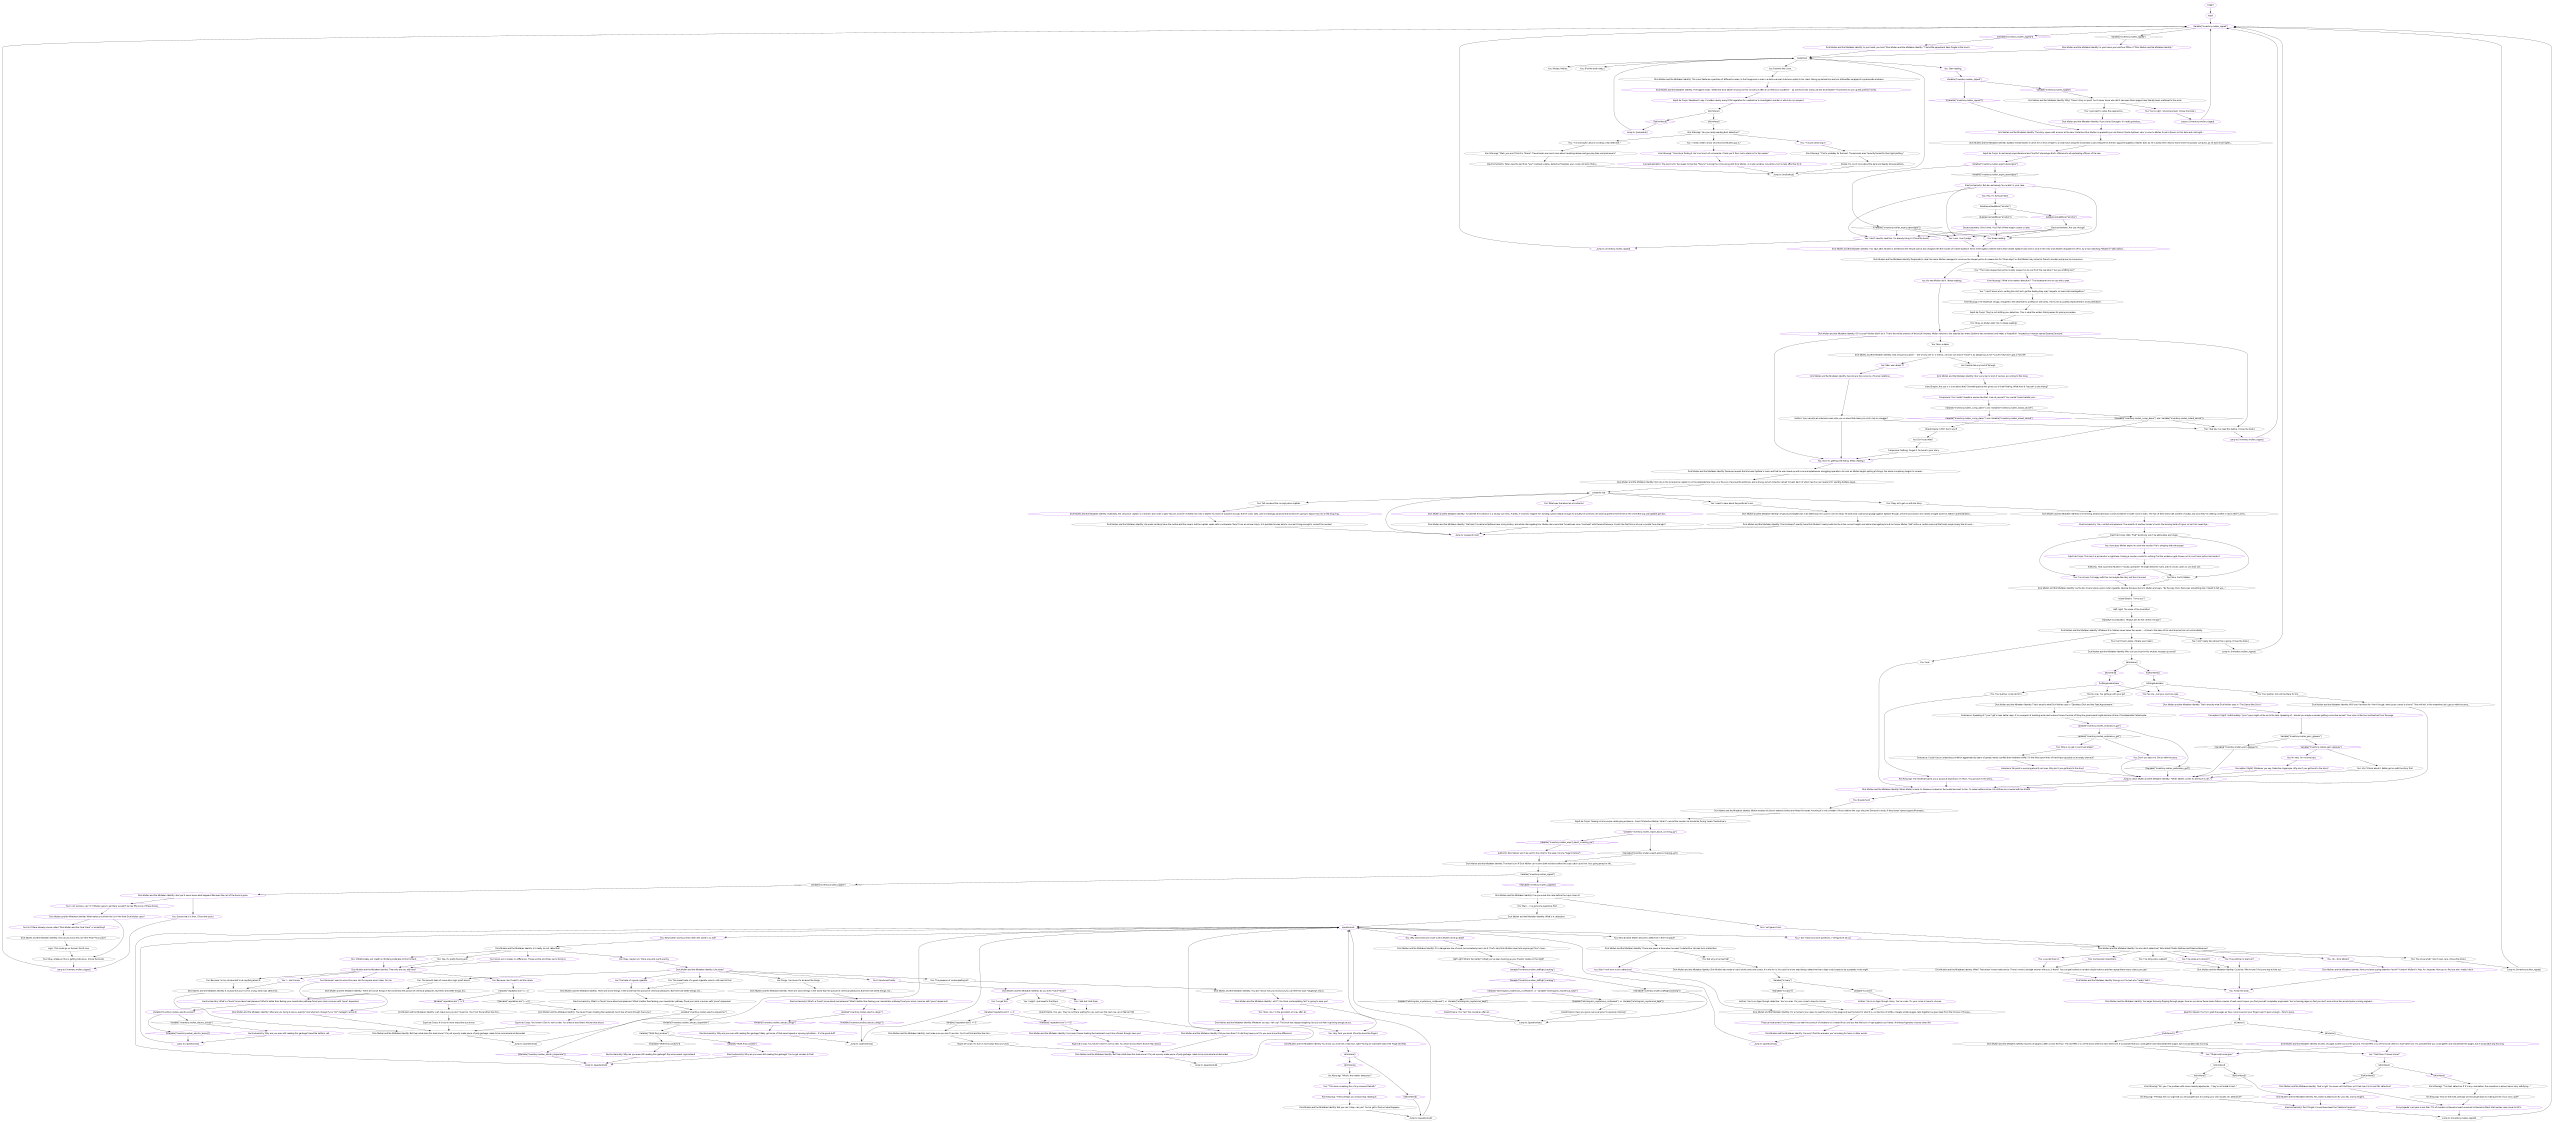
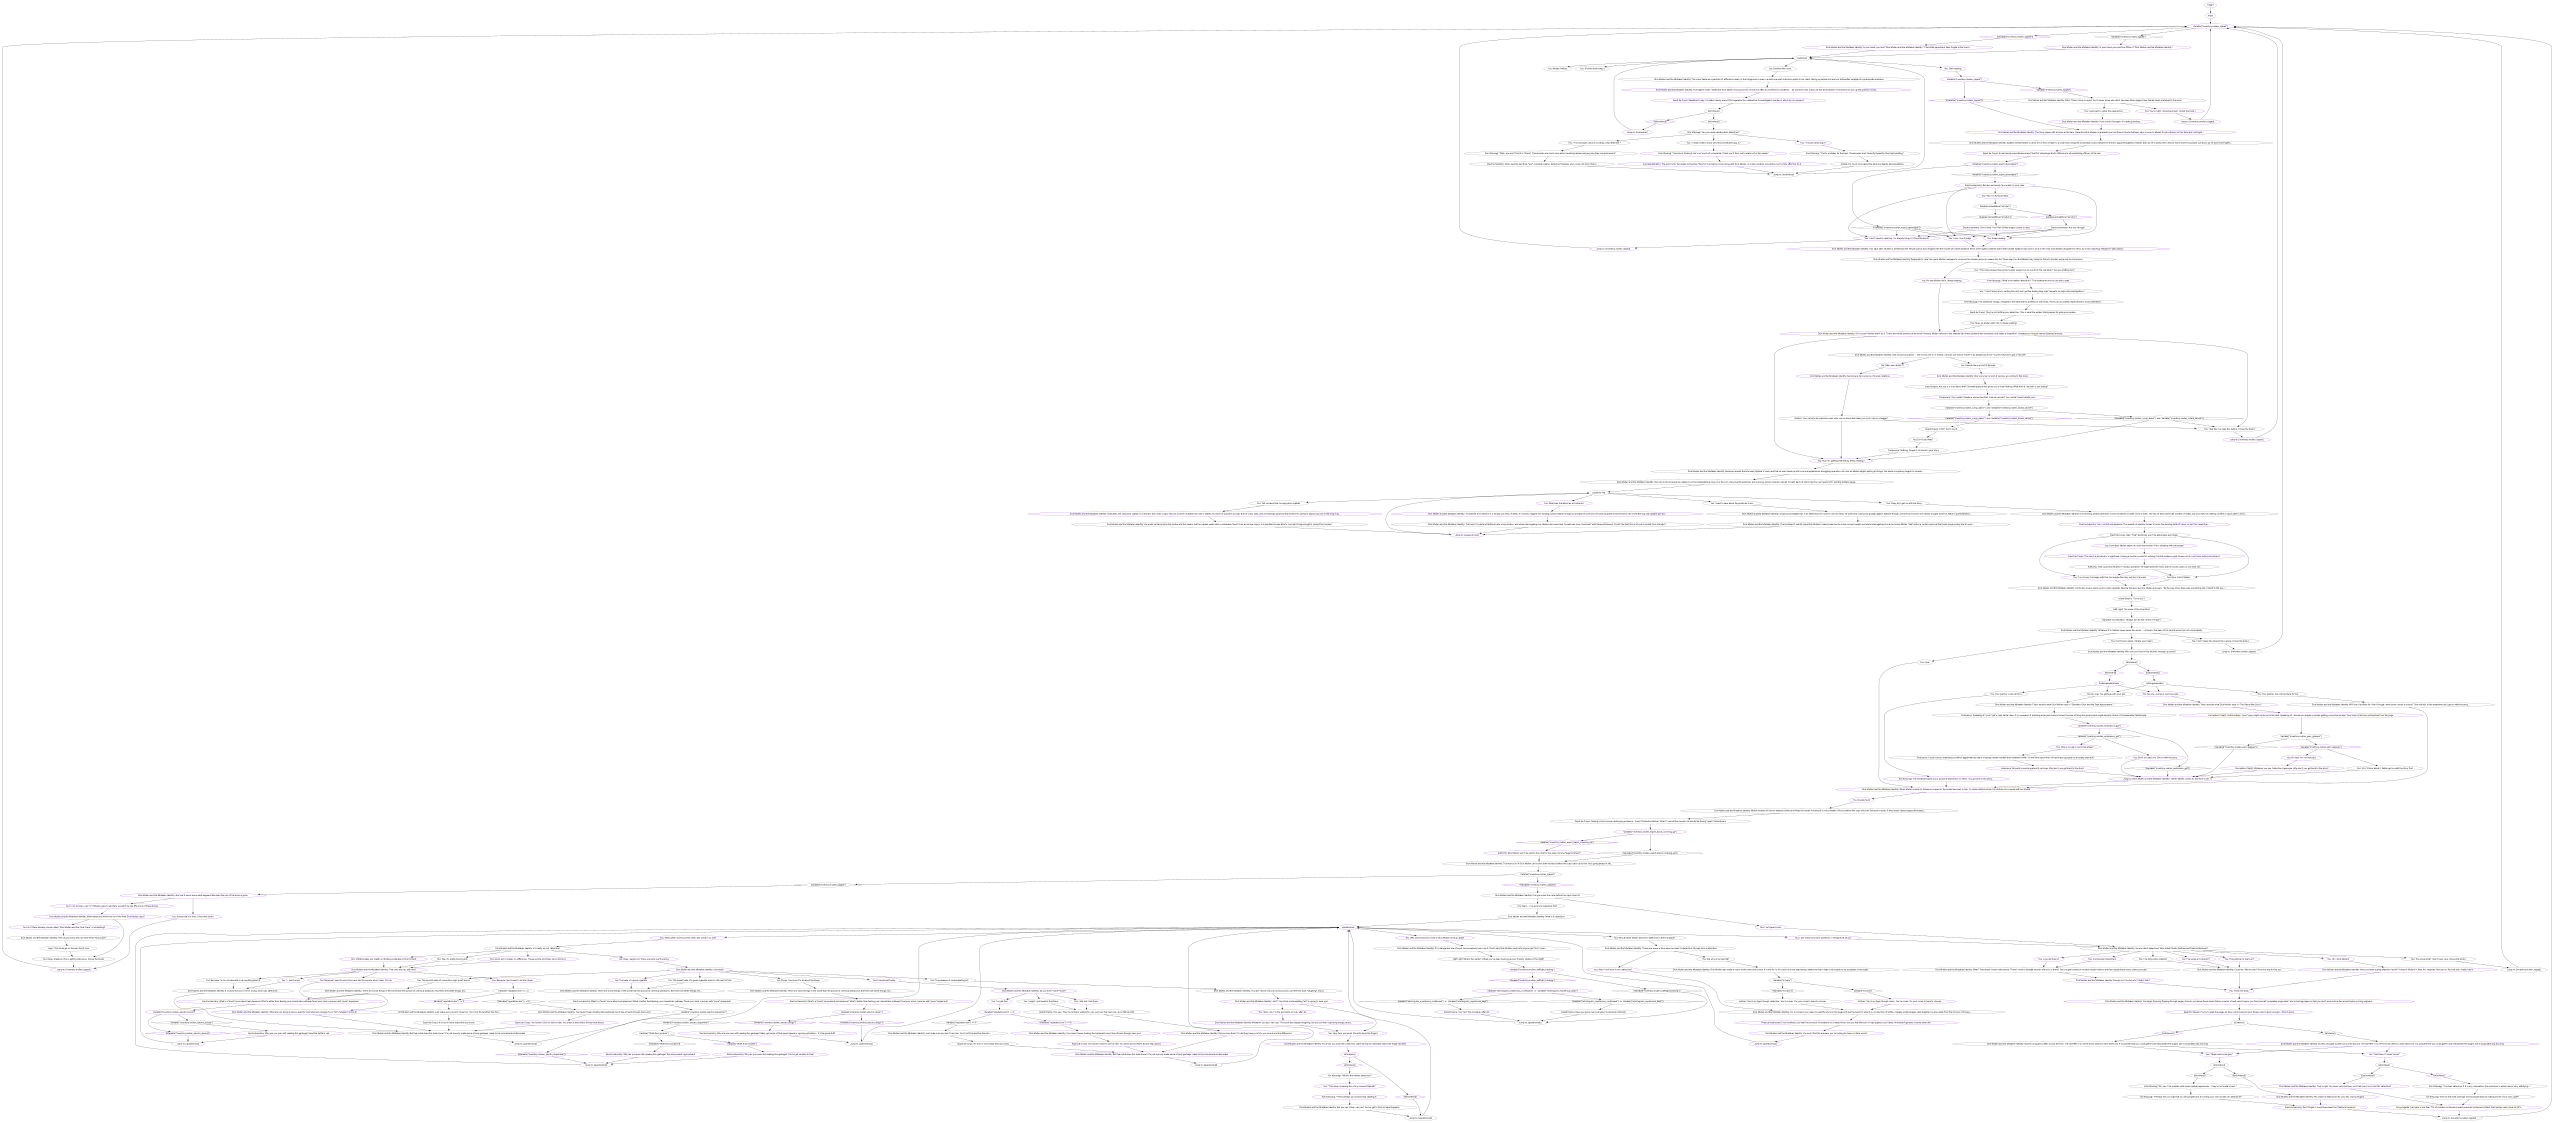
(1940, 344) -> none
